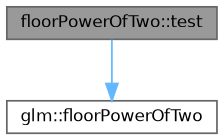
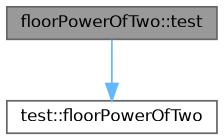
(112, 117) -> (112, 117)
